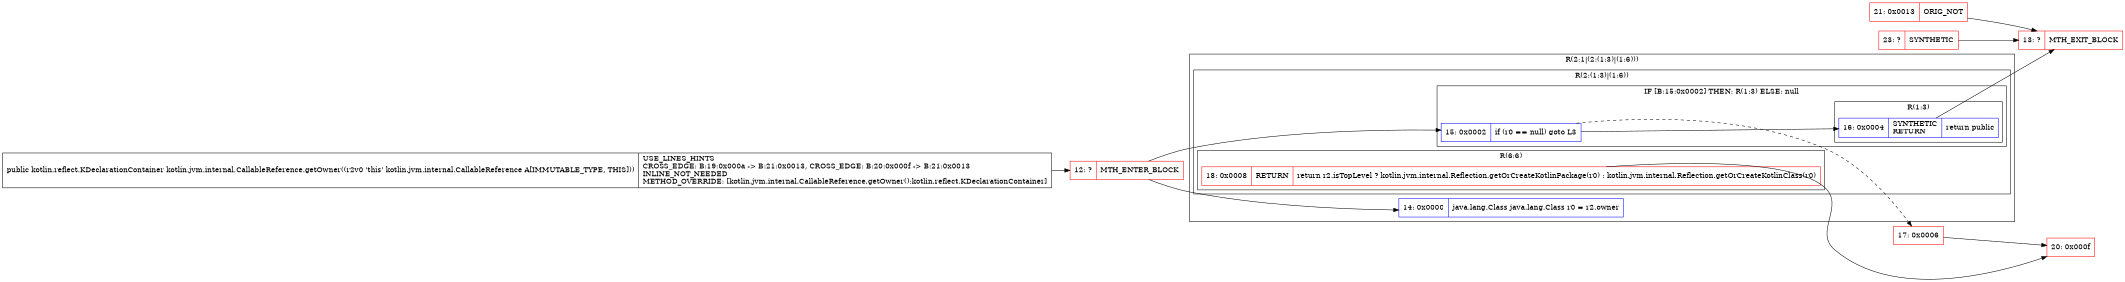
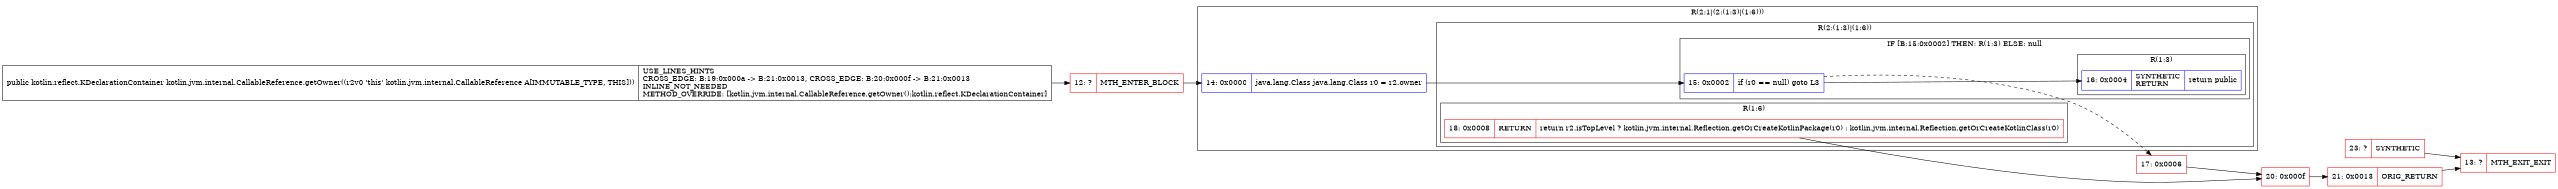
(1943, 12) -> (2410, 177)
(2084, 40) -> (2521, 163)
(1999, 82) -> none
(1291, 135) -> (1553, 83)
(1511, 156) -> (1754, 109)
none -> (2316, 177)
